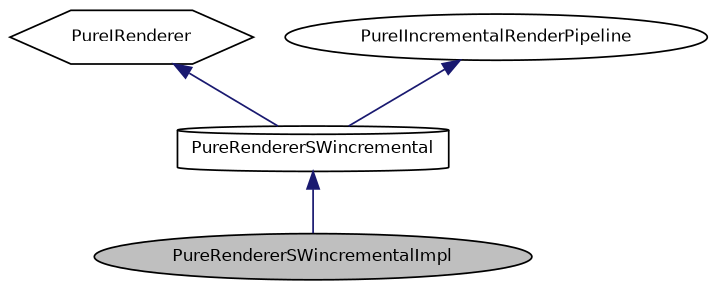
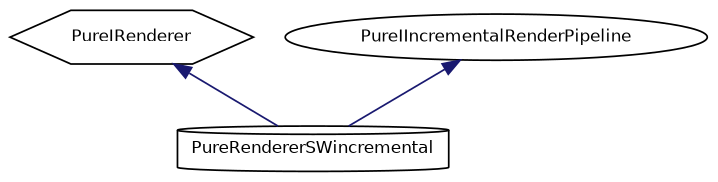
(313, 257) -> none
